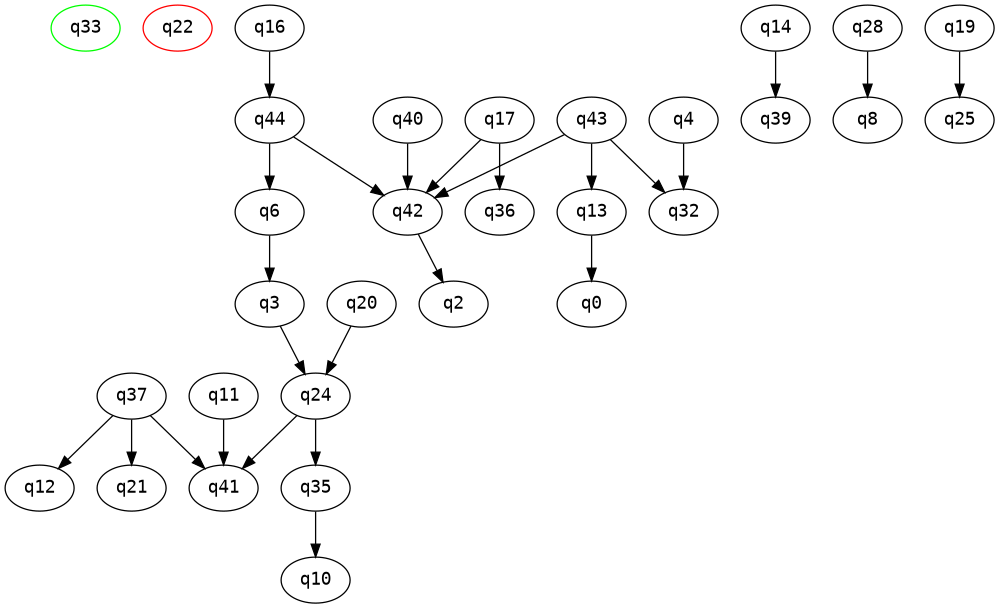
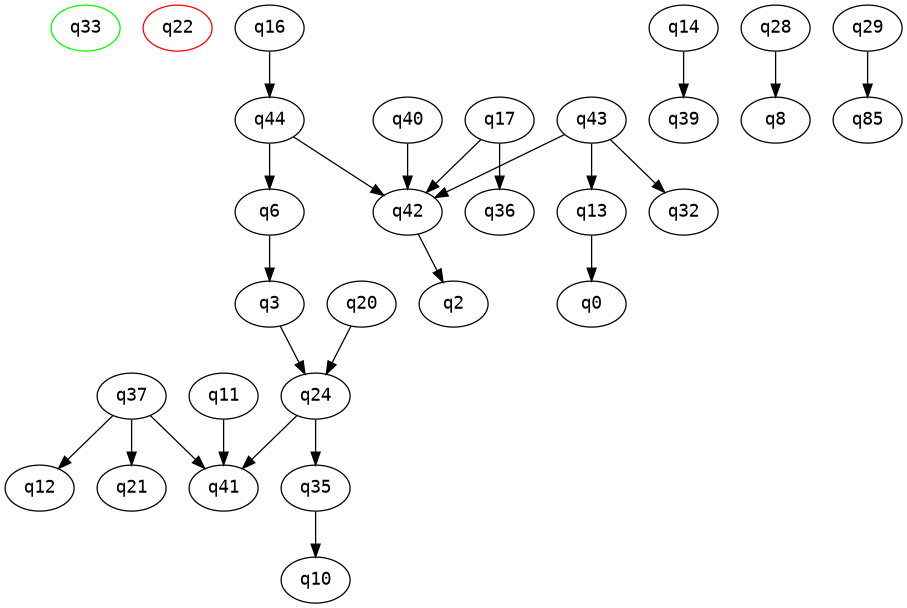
(960, 28) -> (868, 28)
(684, 120) -> none
(960, 120) -> (868, 120)
